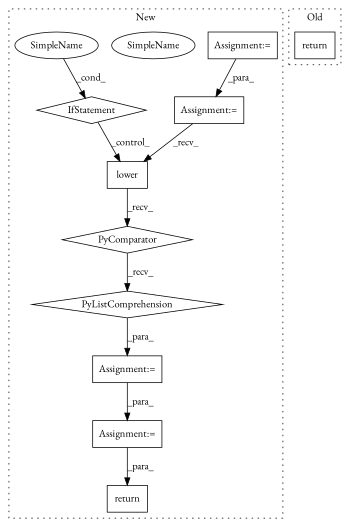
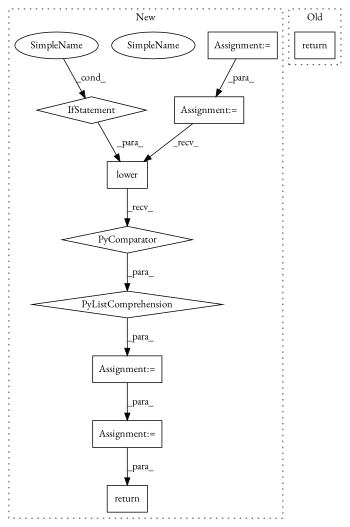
(130, 143) -> (130, 143)
(141, 272) -> (141, 272)
